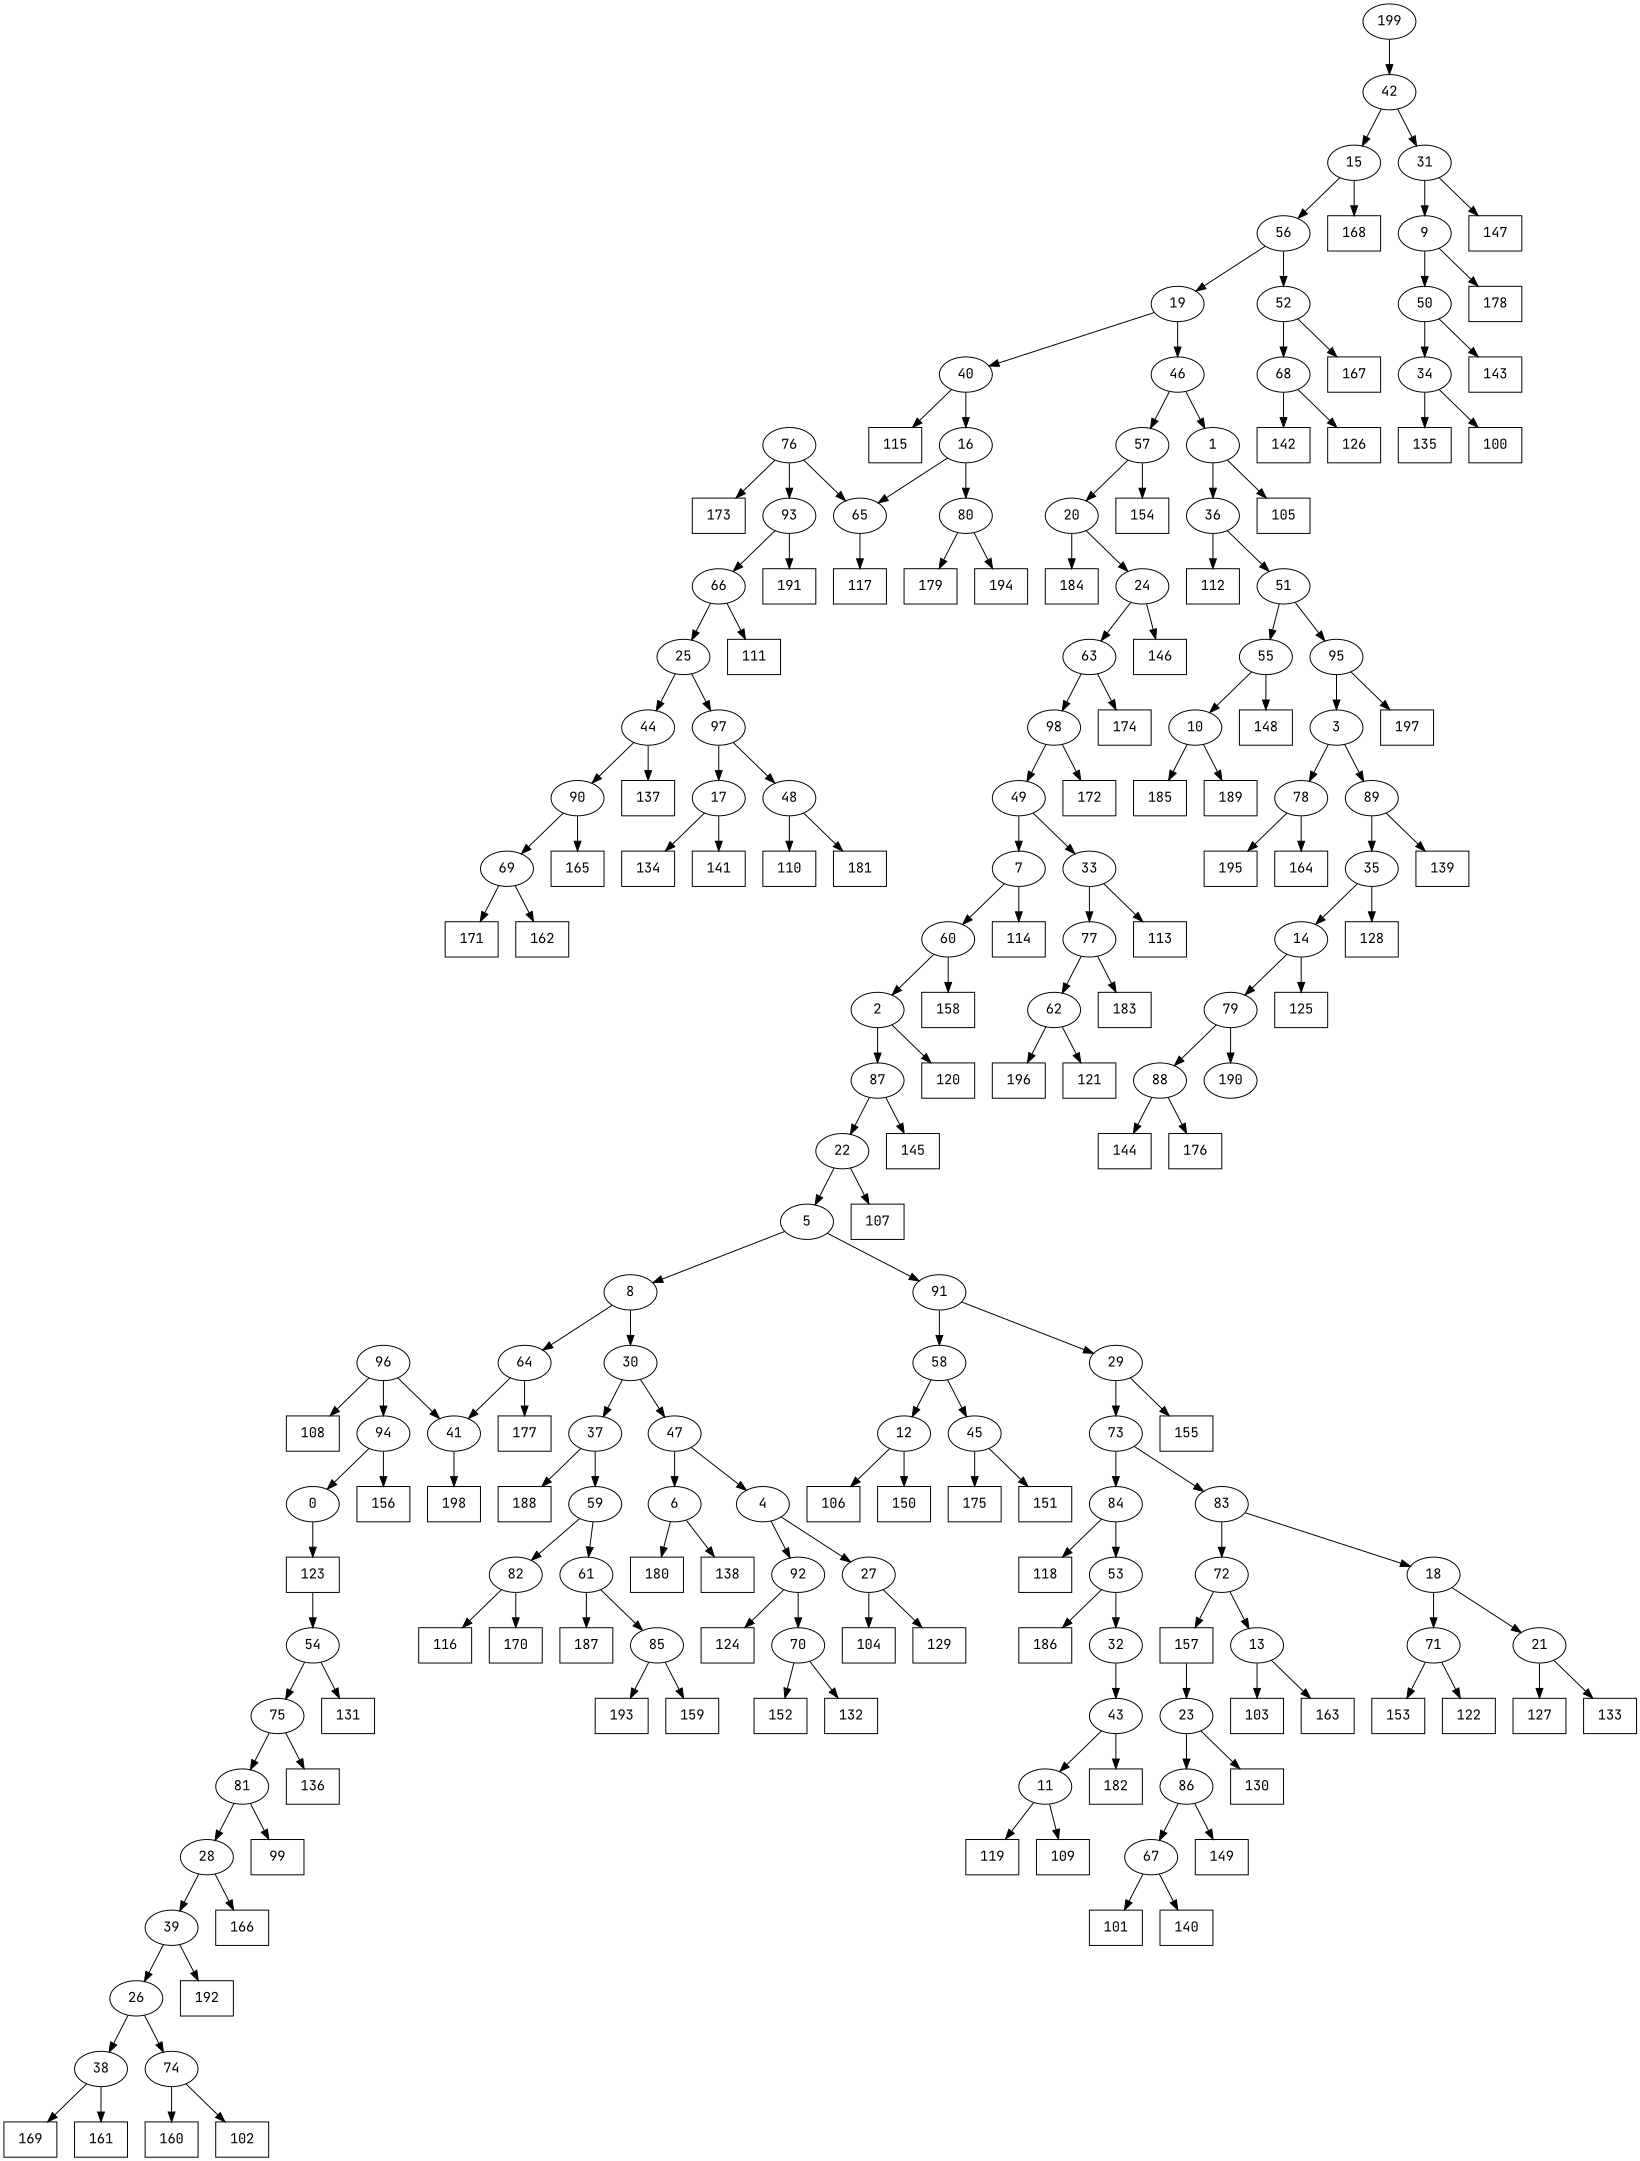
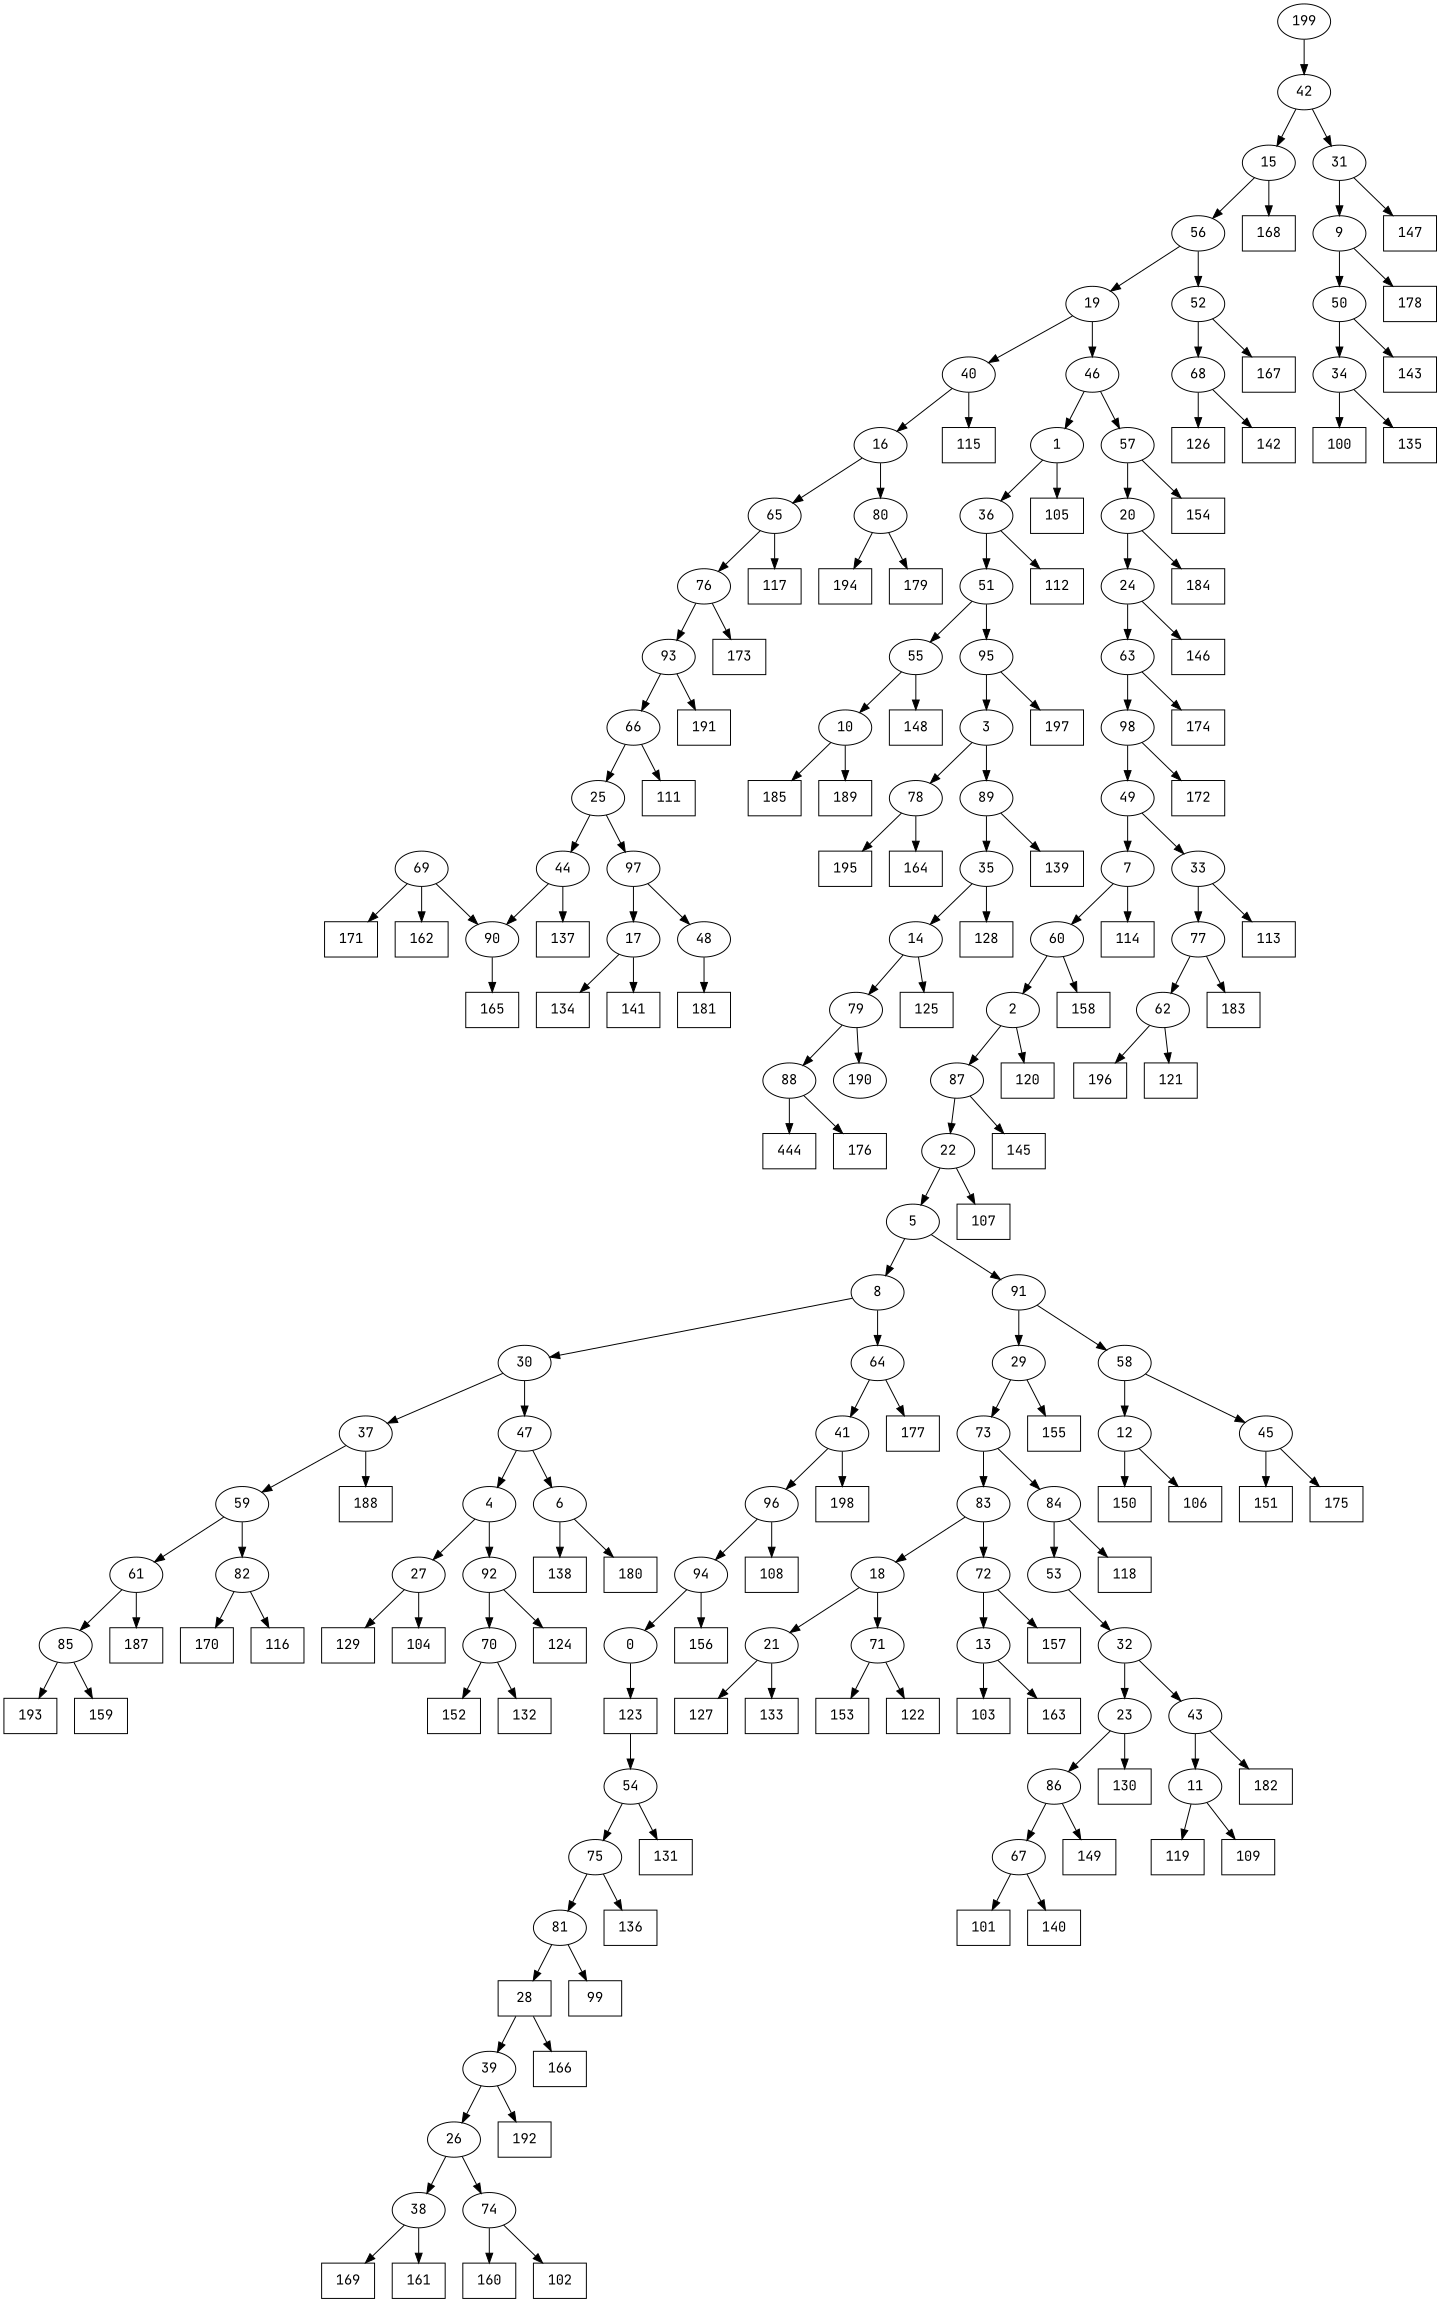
(821, 477) -> (743, 548)
(546, 830) -> (453, 901)
(789, 869) -> none
(1125, 1151) -> (789, 1151)
(415, 1395) -> (811, 1465)
(1045, 1645) -> none
(1186, 1676) -> (1125, 1676)
(207, 1857) -> (525, 1998)
